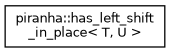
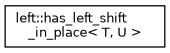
(85, 26) -> (85, 26)
